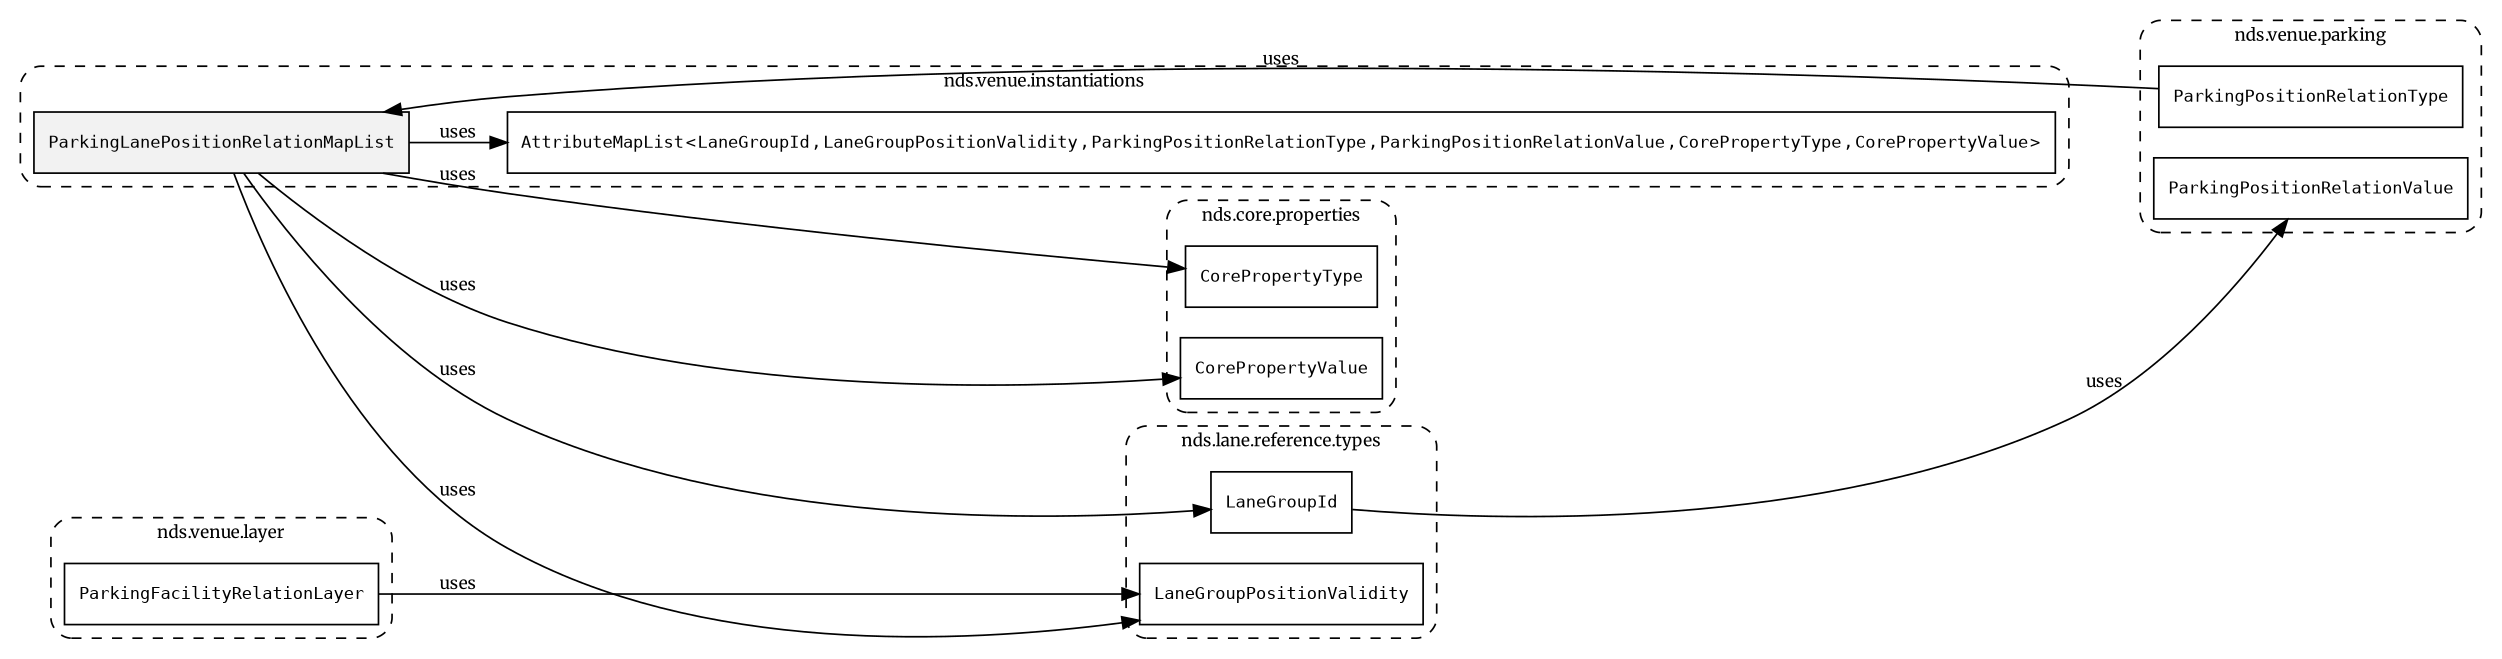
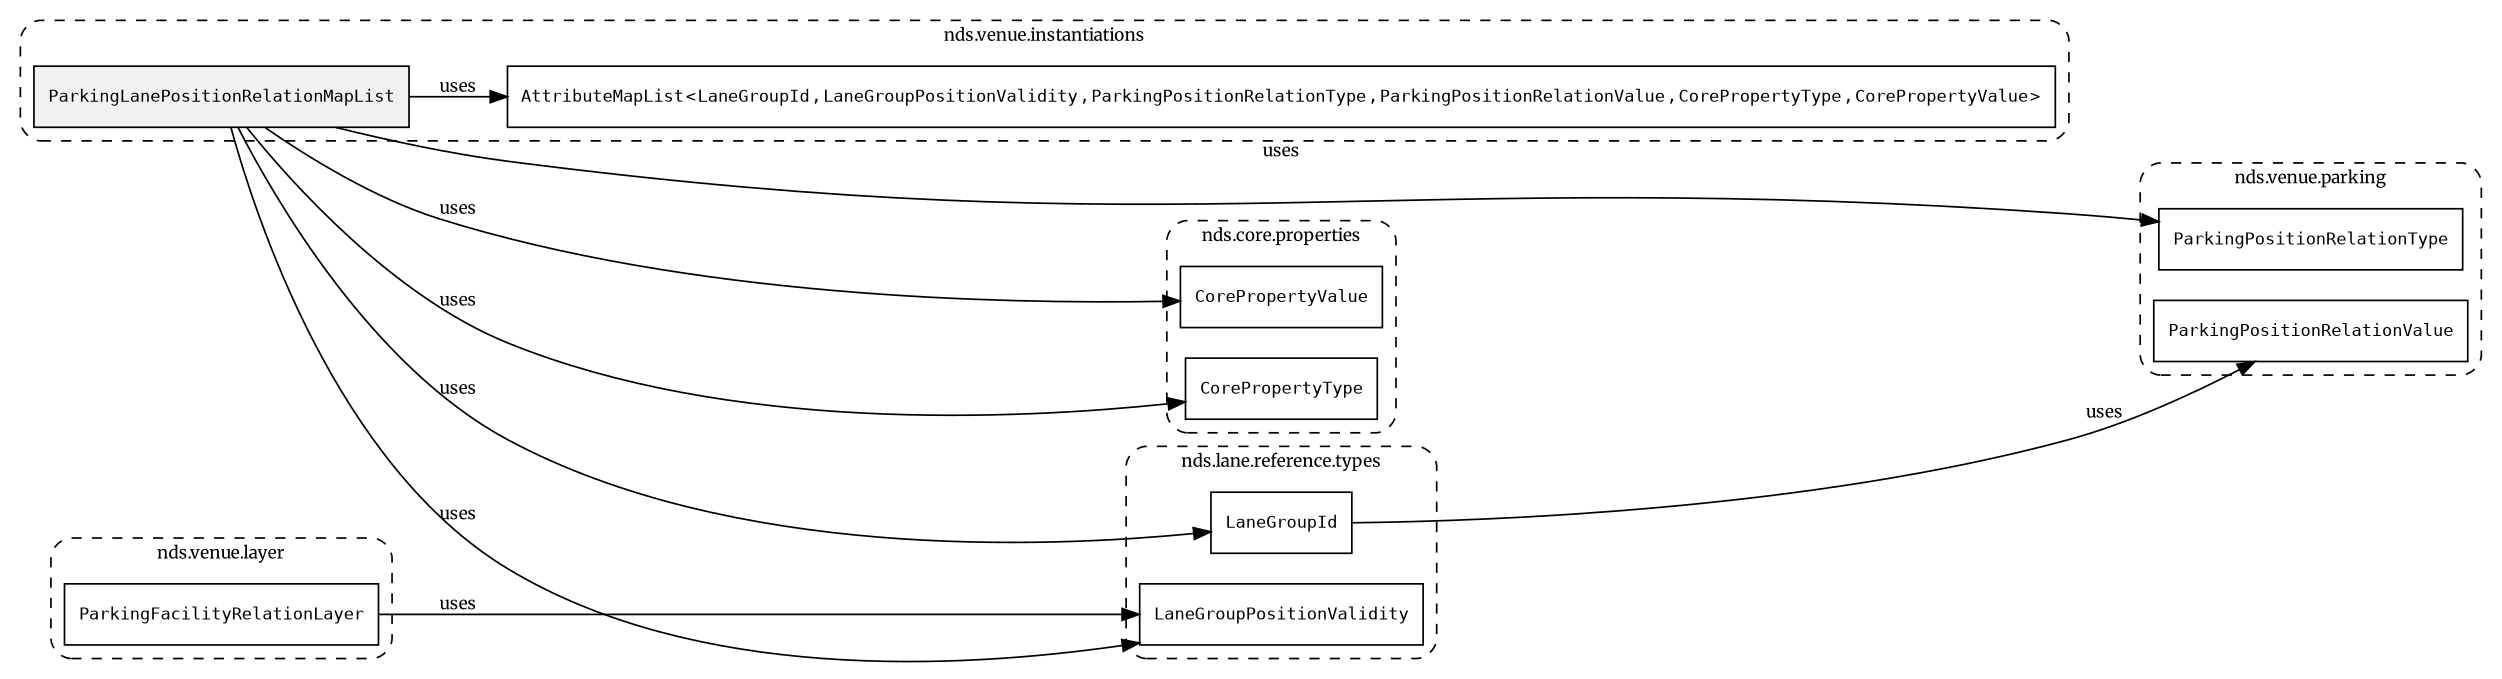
(840, 78) -> (1236, 203)
